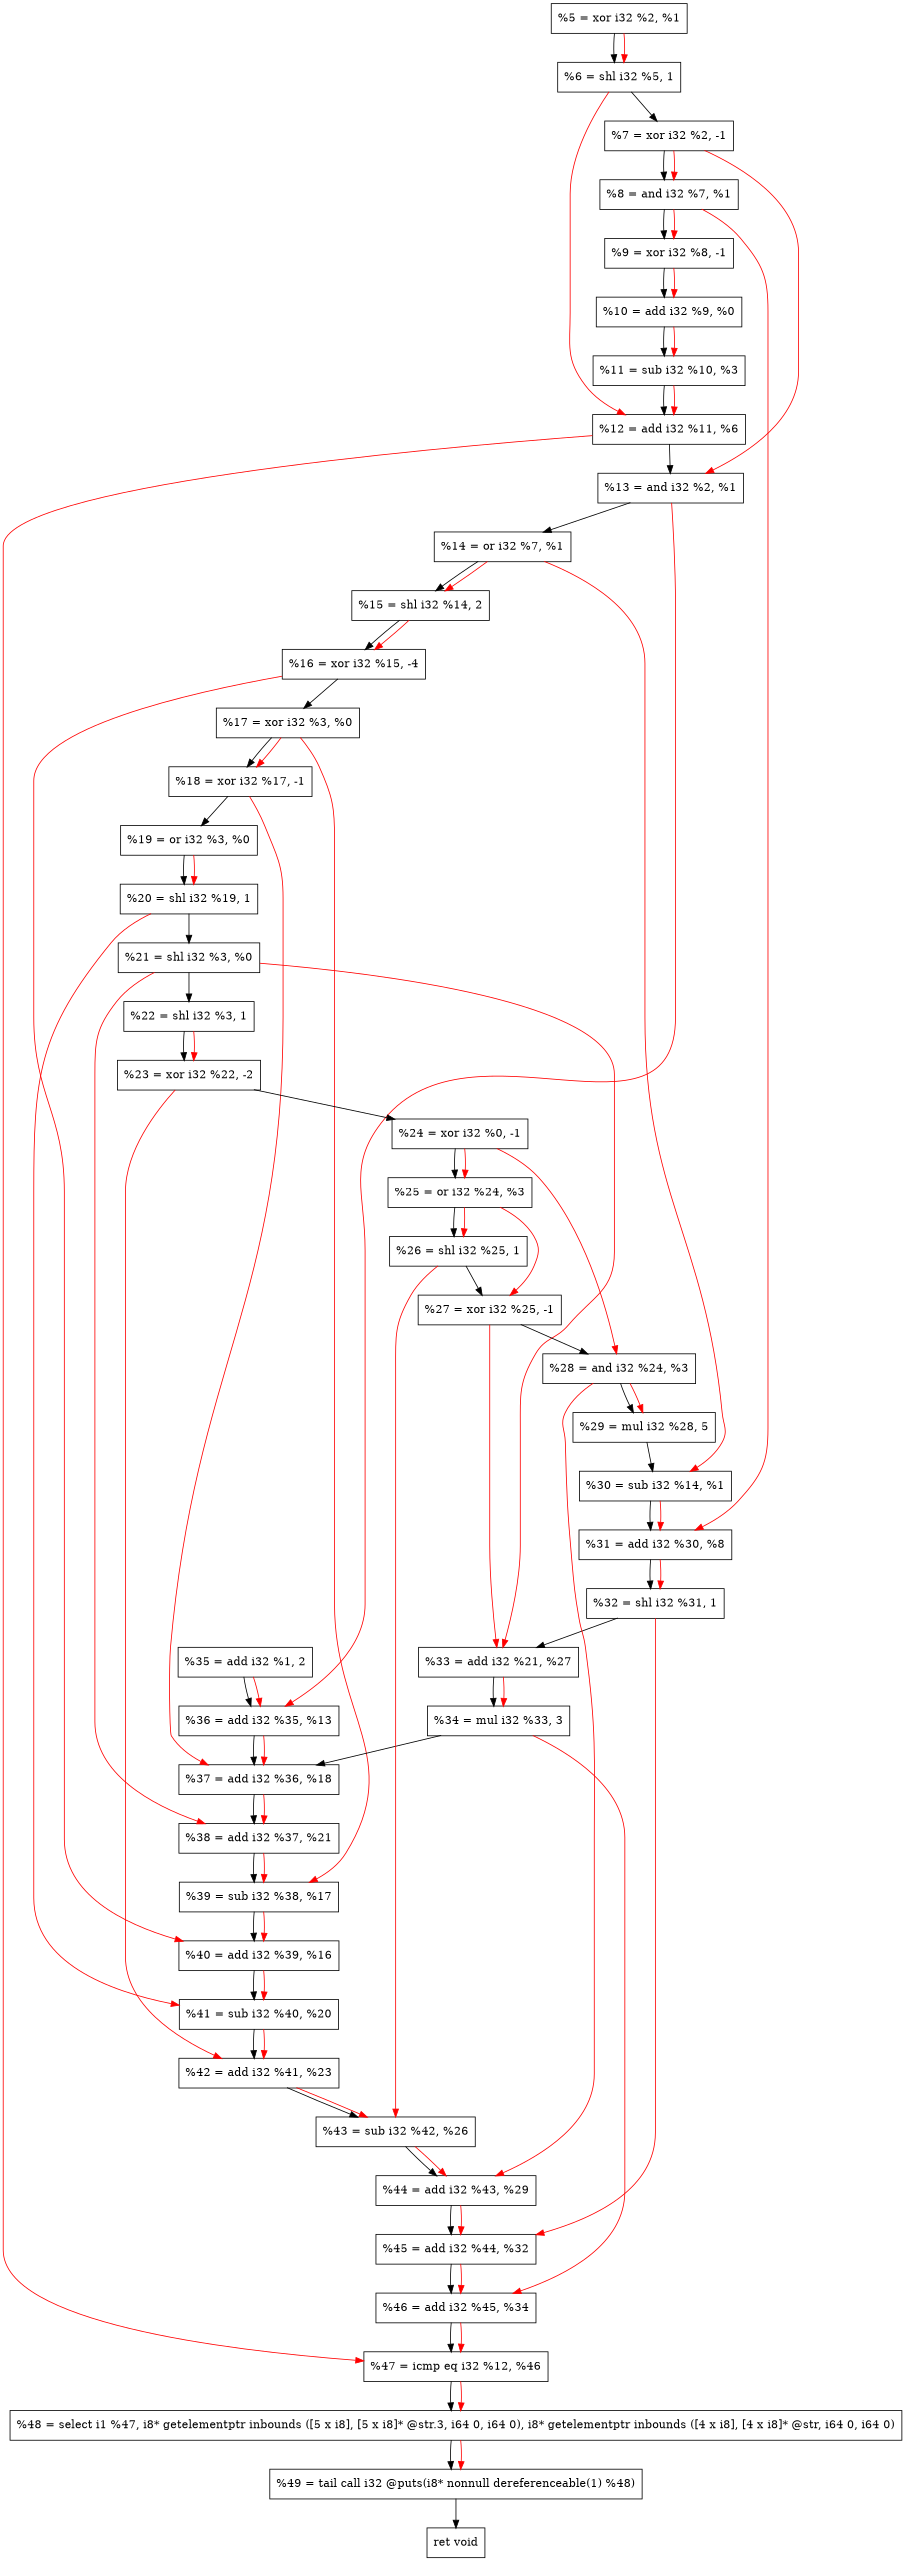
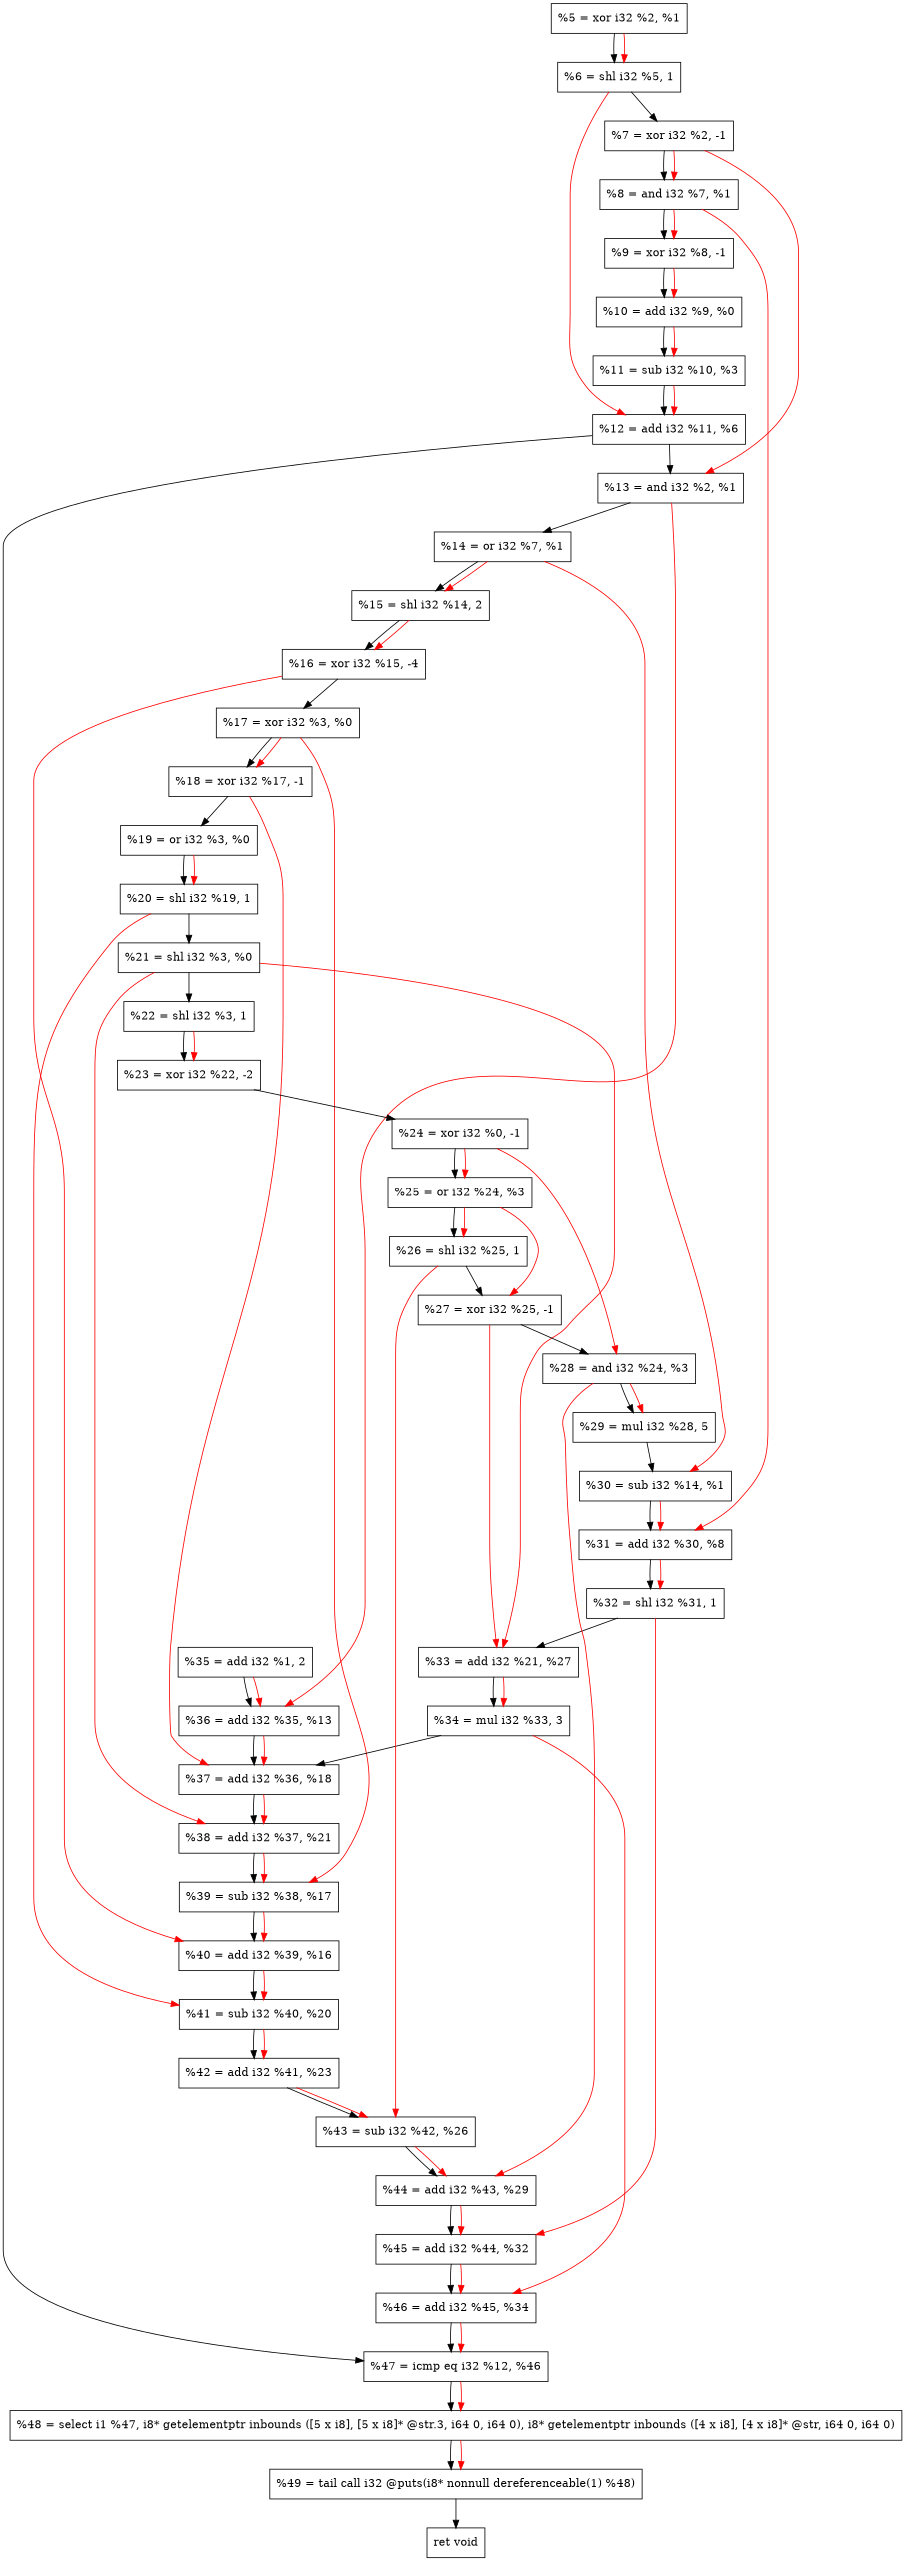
(3, 1287) -> (3, 1287)
(125, 1586) -> none
